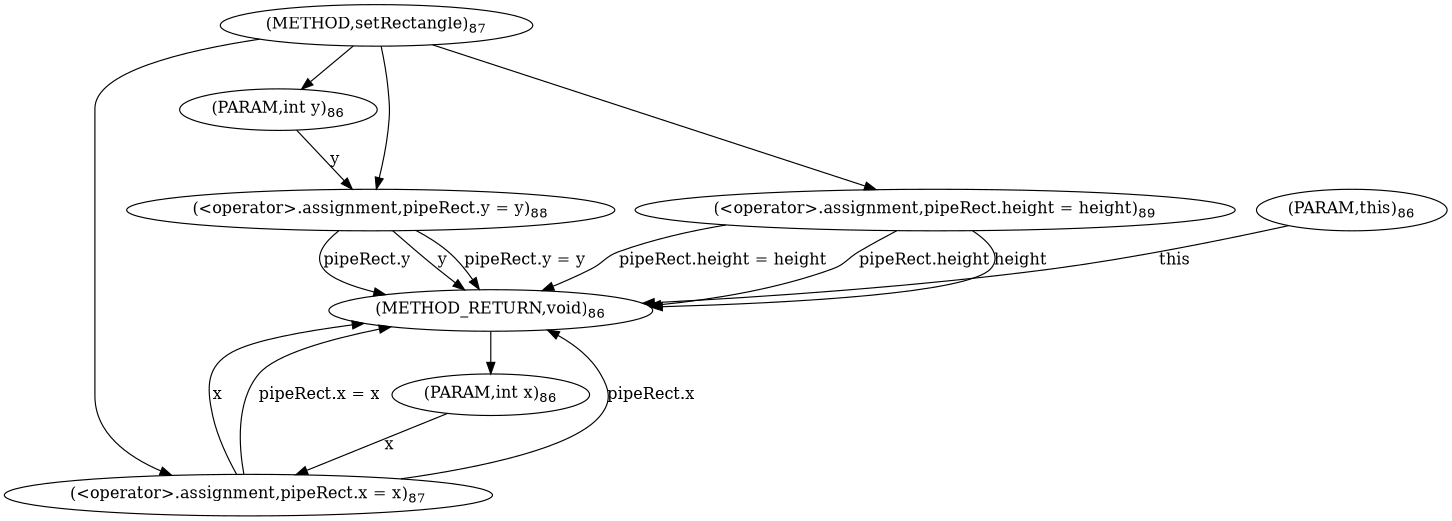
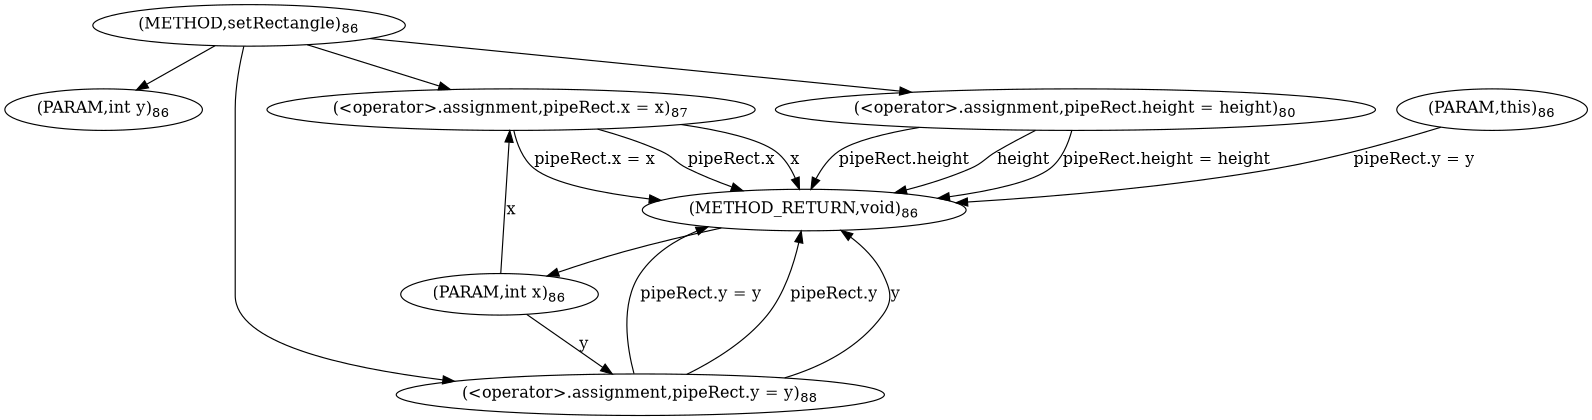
(478, 24) -> (351, 24)
(320, 155) -> (565, 341)
(1148, 208) -> (1288, 108)
(1175, 260) -> (1415, 160)
